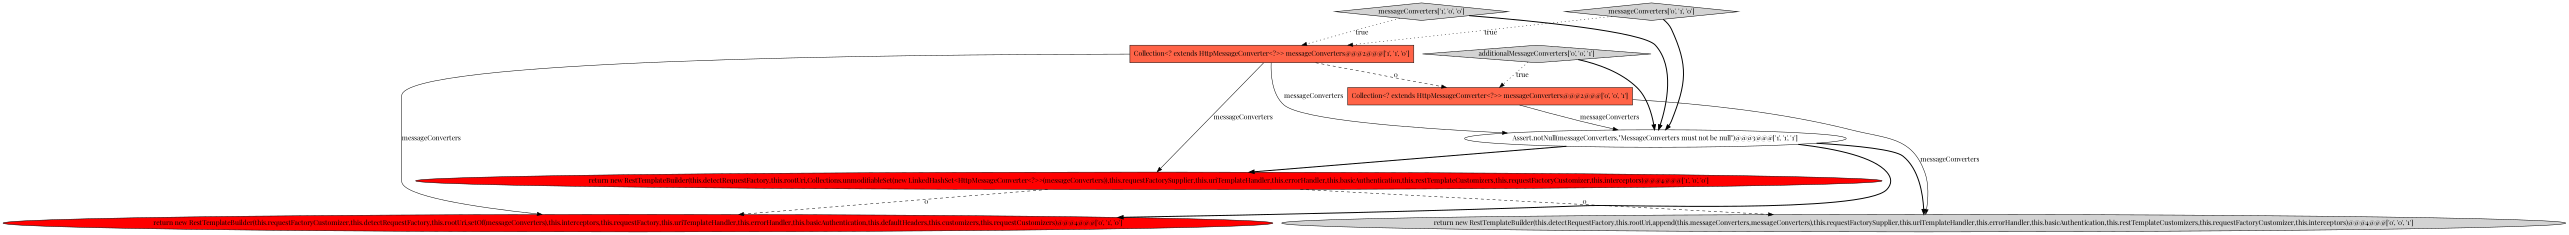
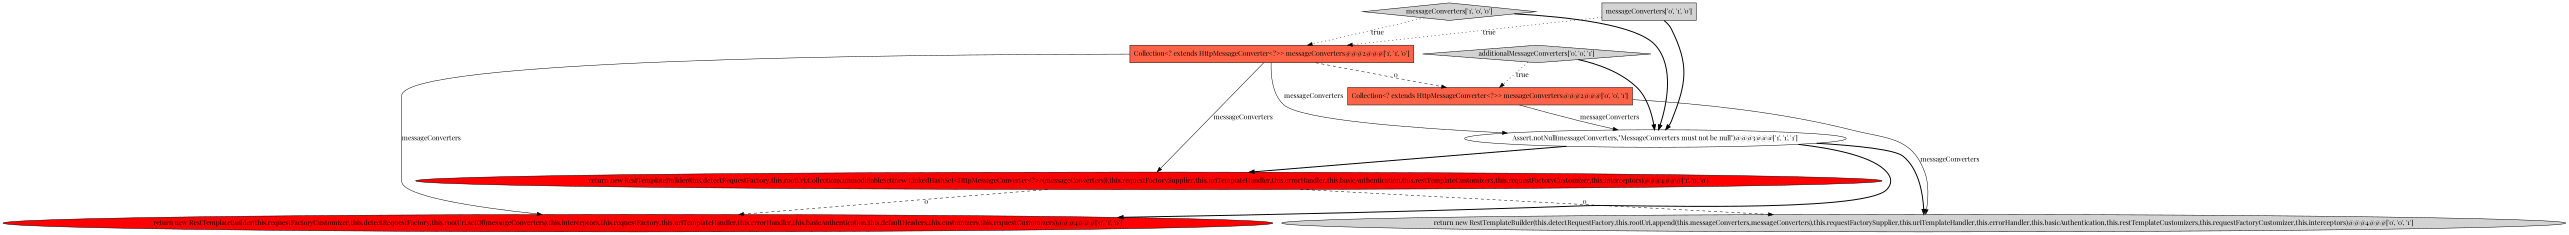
(1652, 12) -> (1649, 12)
